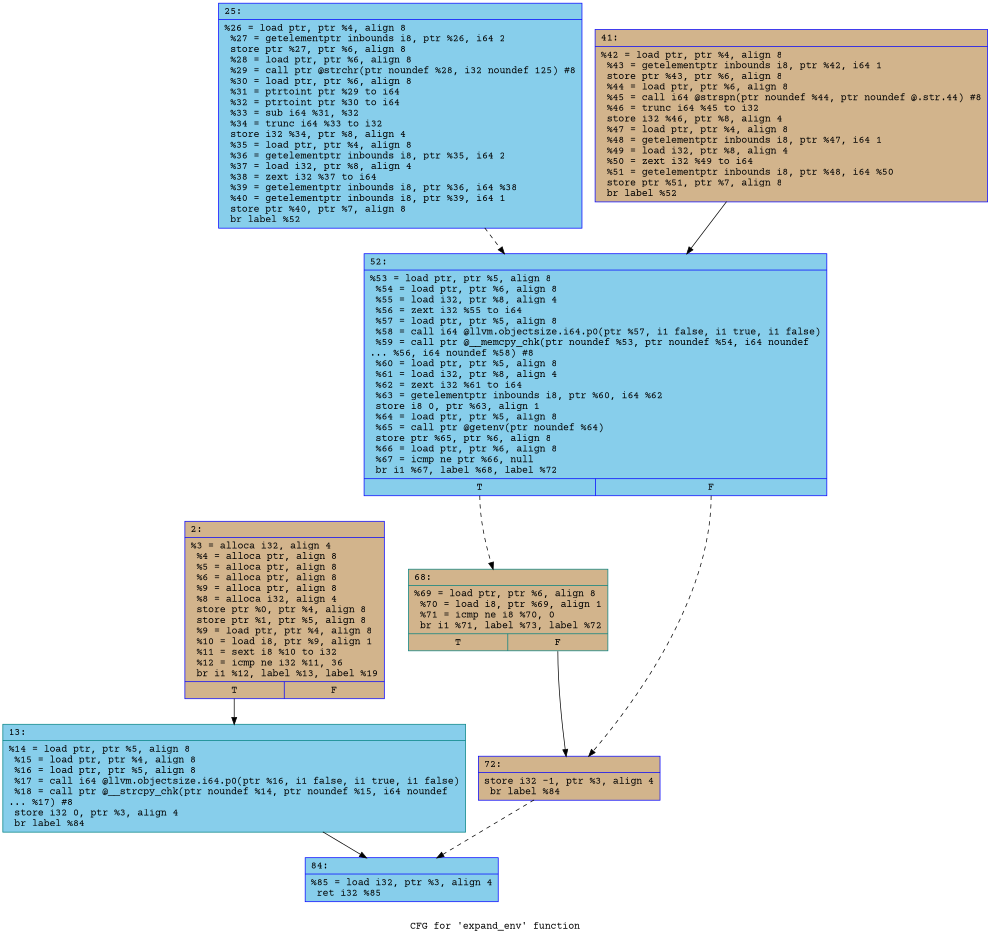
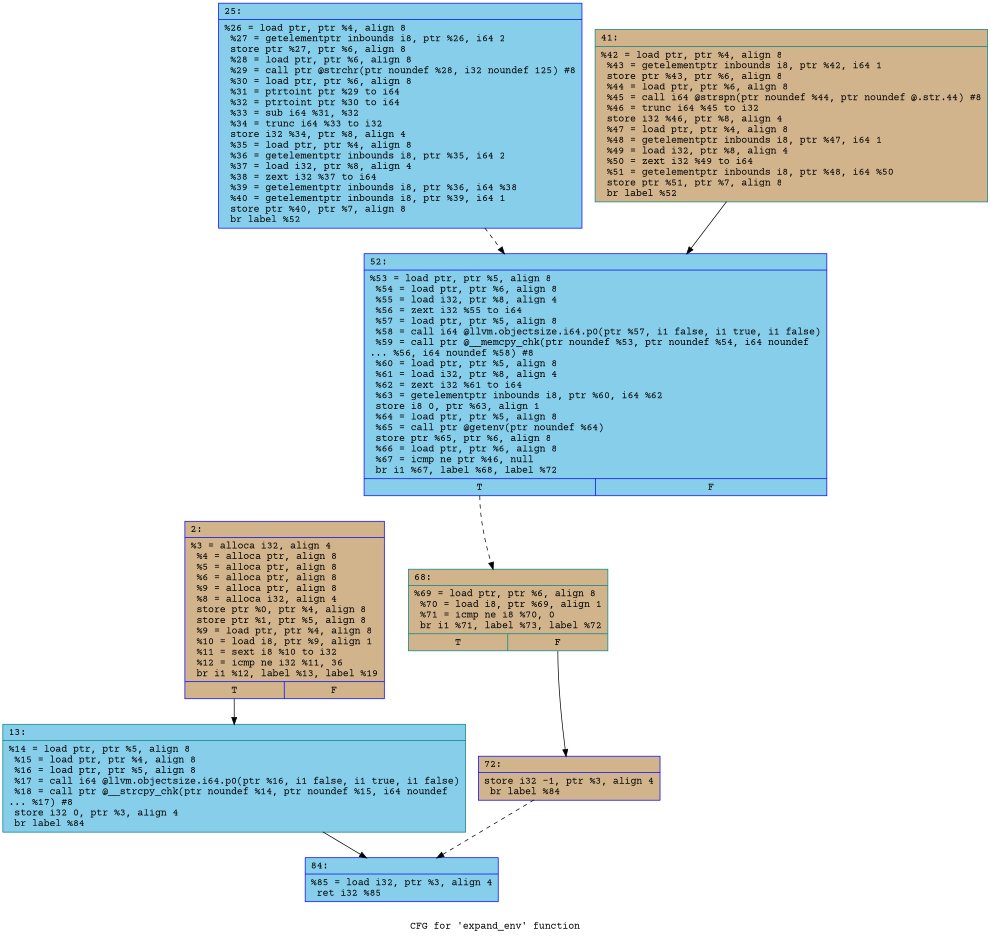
(791, 116) -> (791, 116)
(452, 459) -> (452, 459)
(673, 632) -> none
